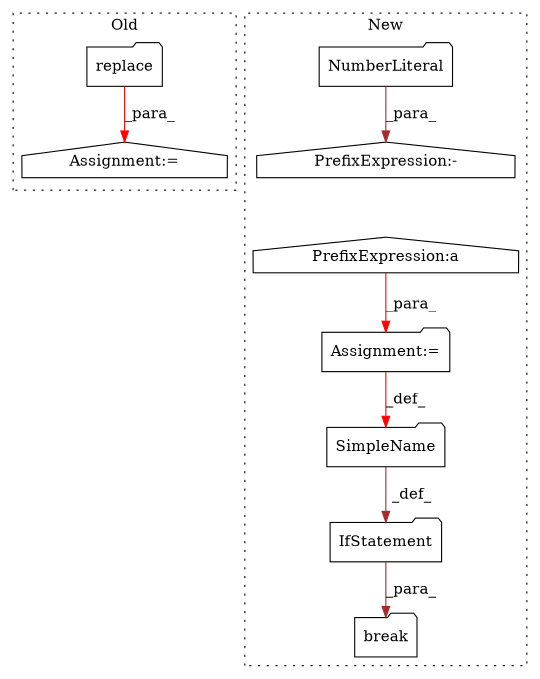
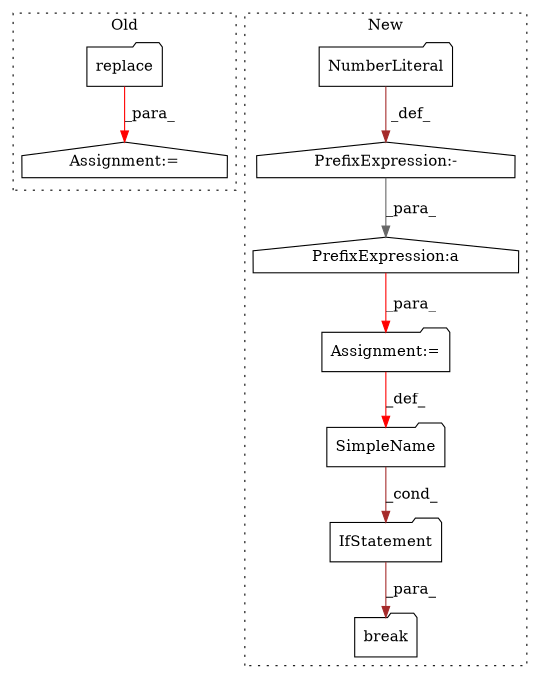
(411, 114) -> (411, 114)
none -> (386, 202)
(412, 495) -> (412, 495)
